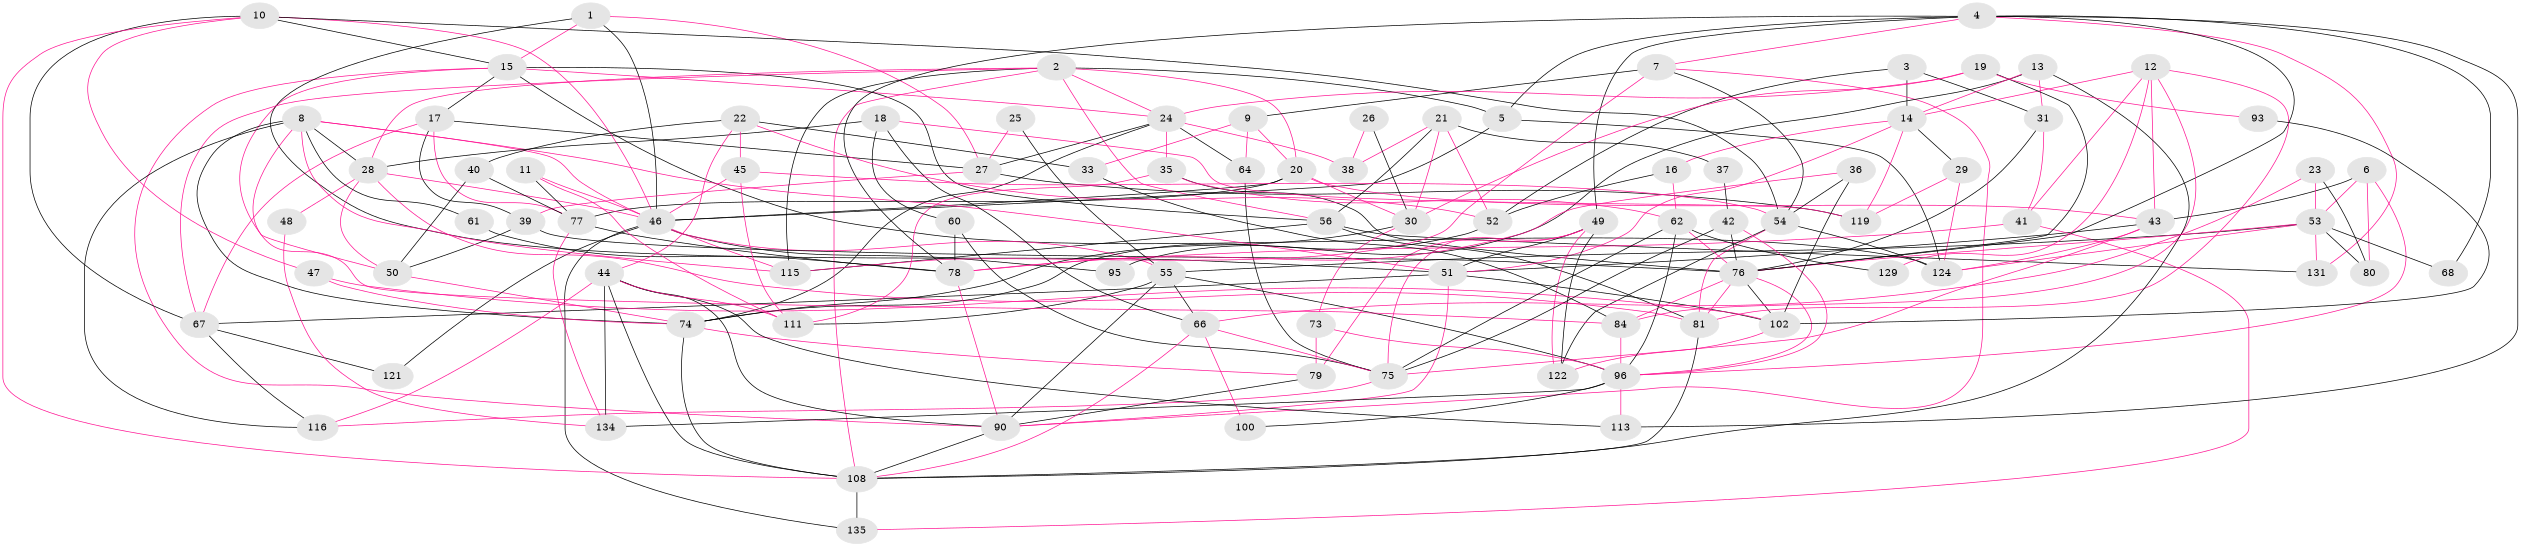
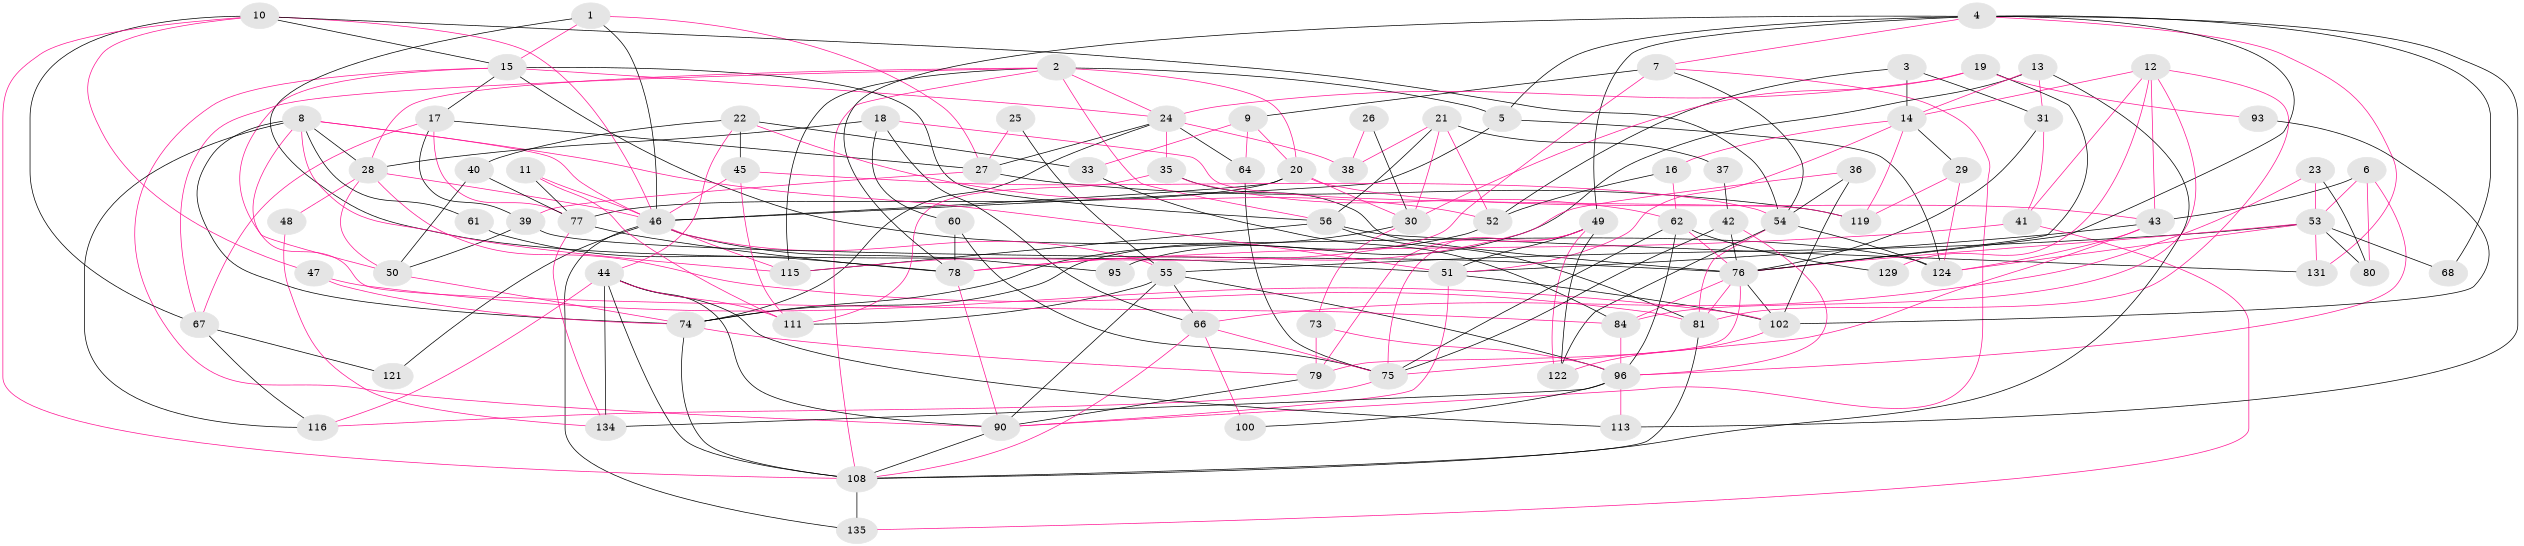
(740, 143) -> (740, 143)
(824, 301) -> none
(1788, 349) -> (1524, 358)
